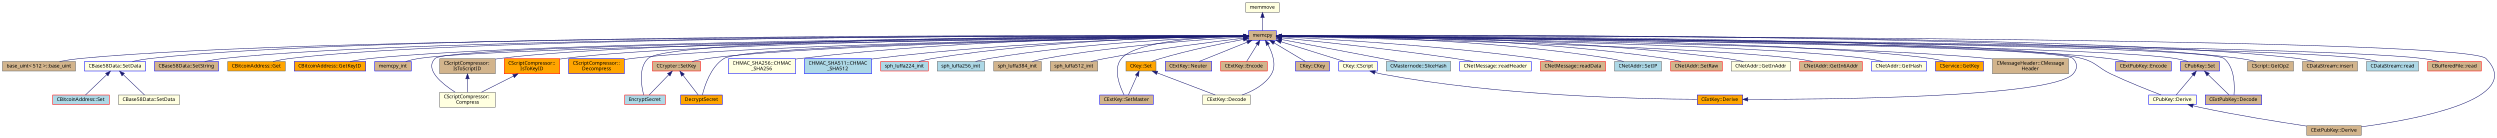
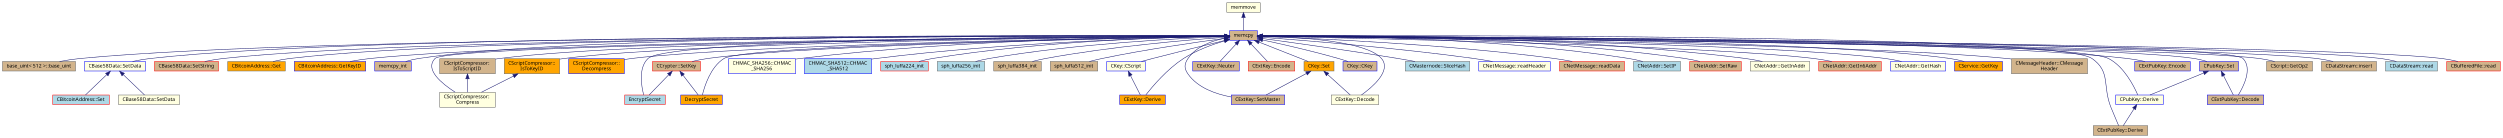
(2075, 61) -> (1180, 61)
(186, 66) -> (186, 66)
(532, 66) -> (532, 66)
(838, 66) -> (838, 66)
